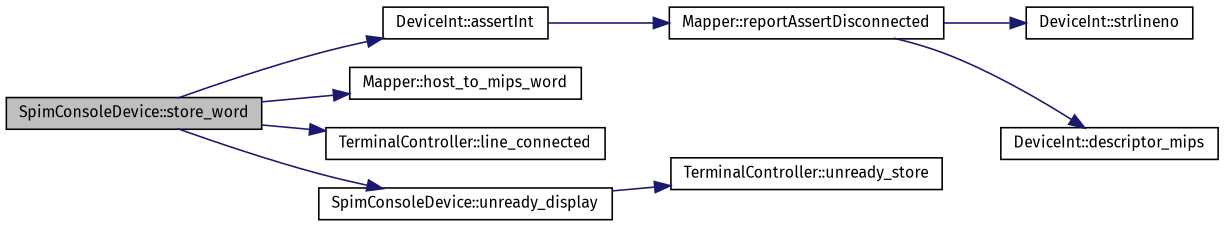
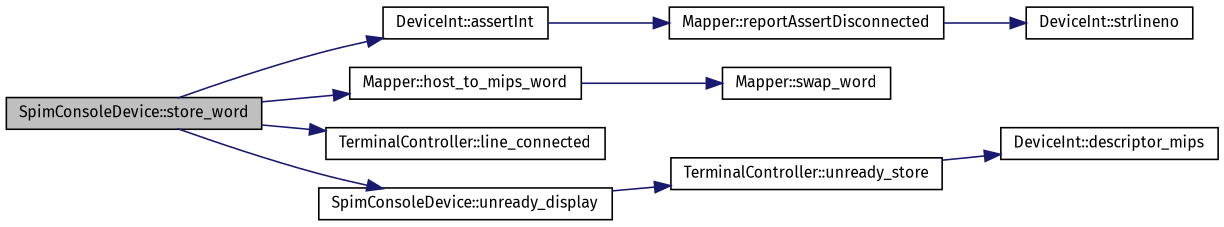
(986, 72) -> (963, 158)
none -> (807, 83)
